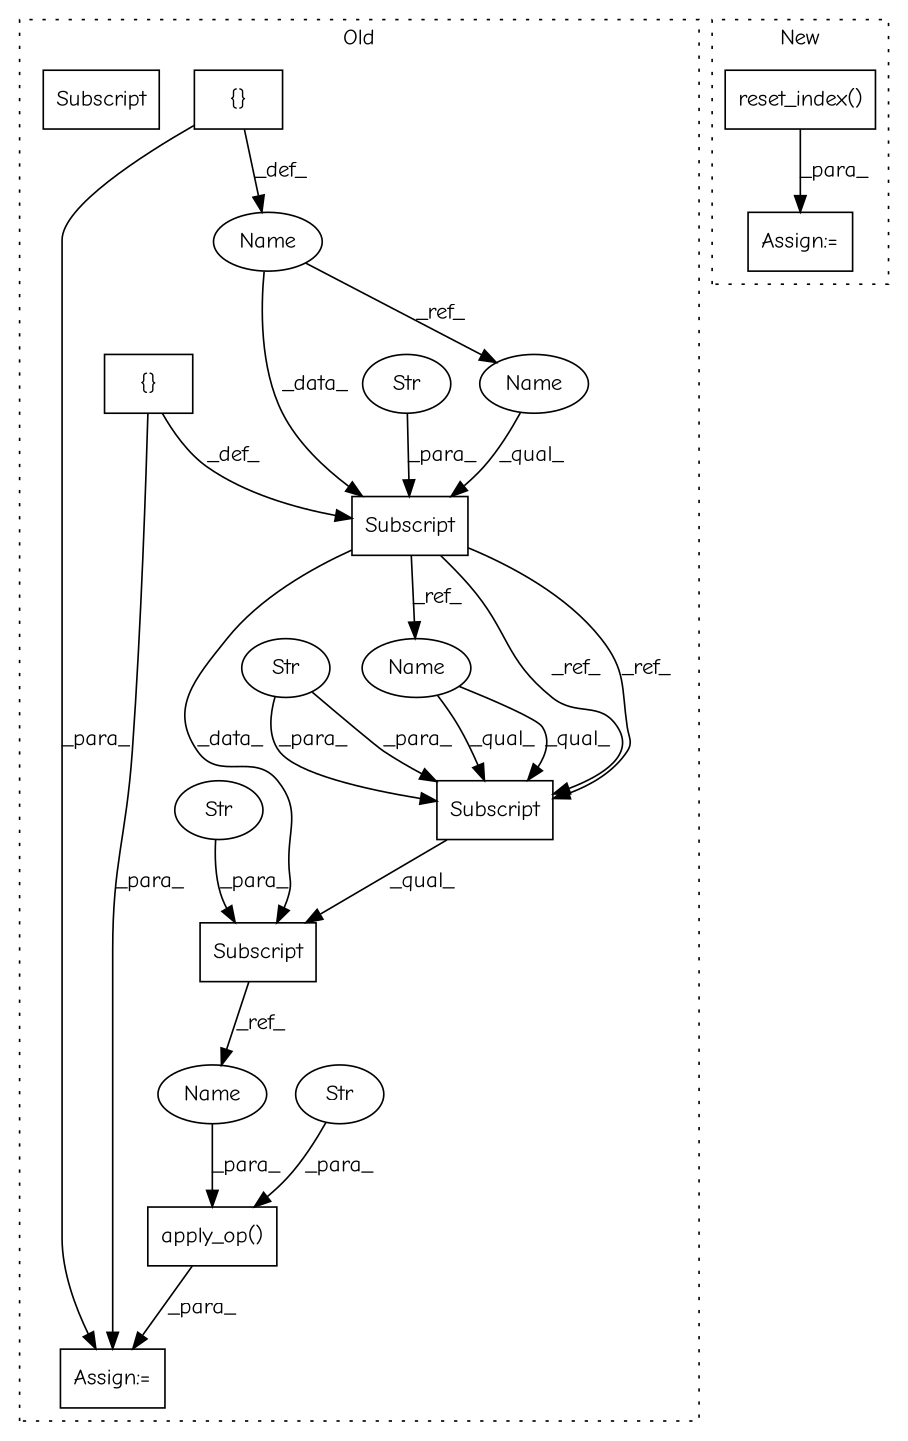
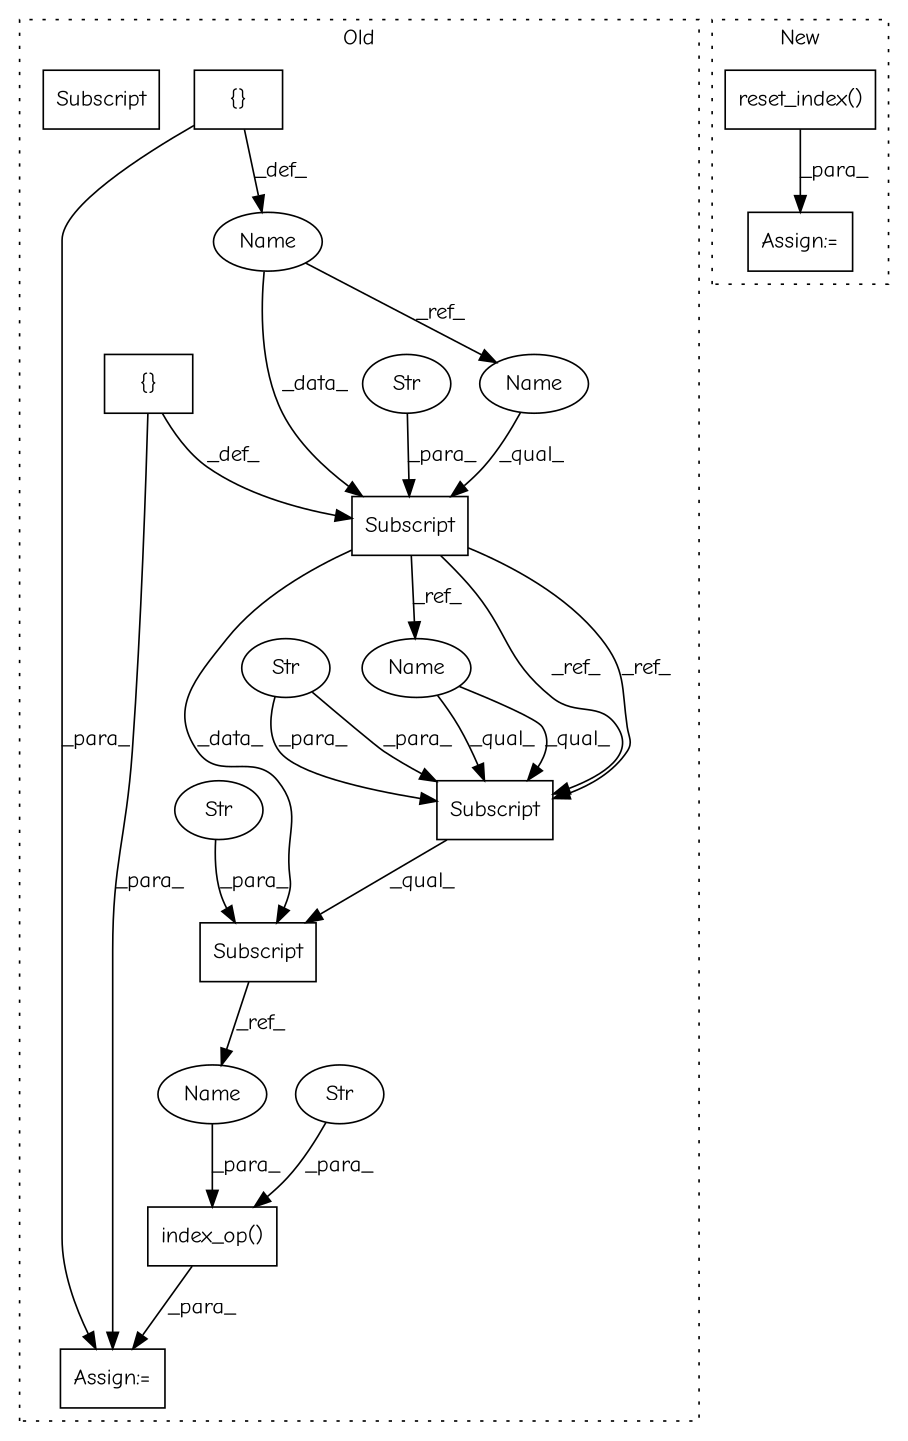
(212, 1236) -> (212, 1236)
